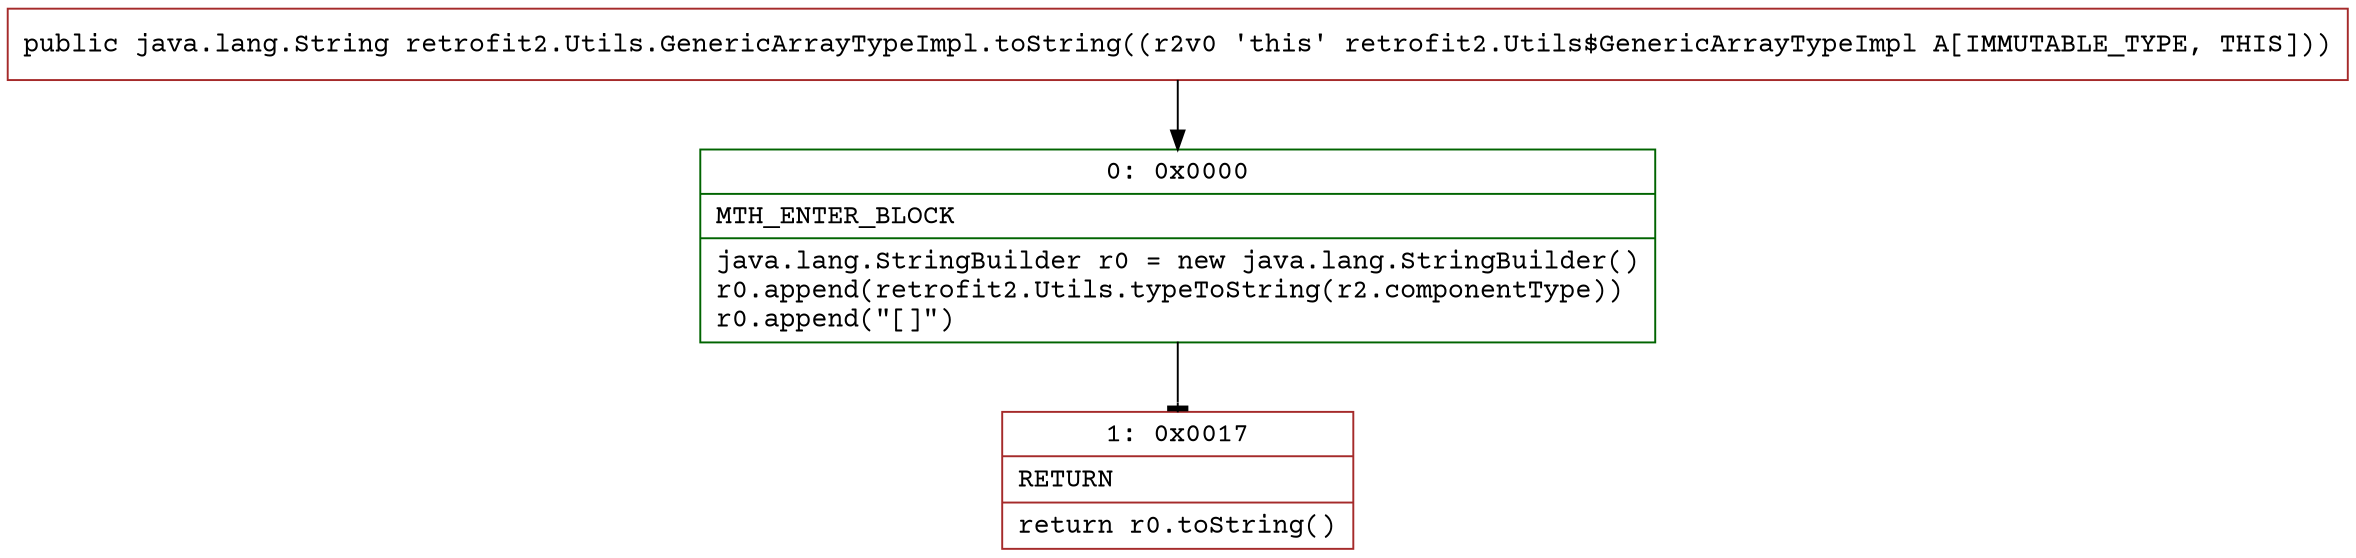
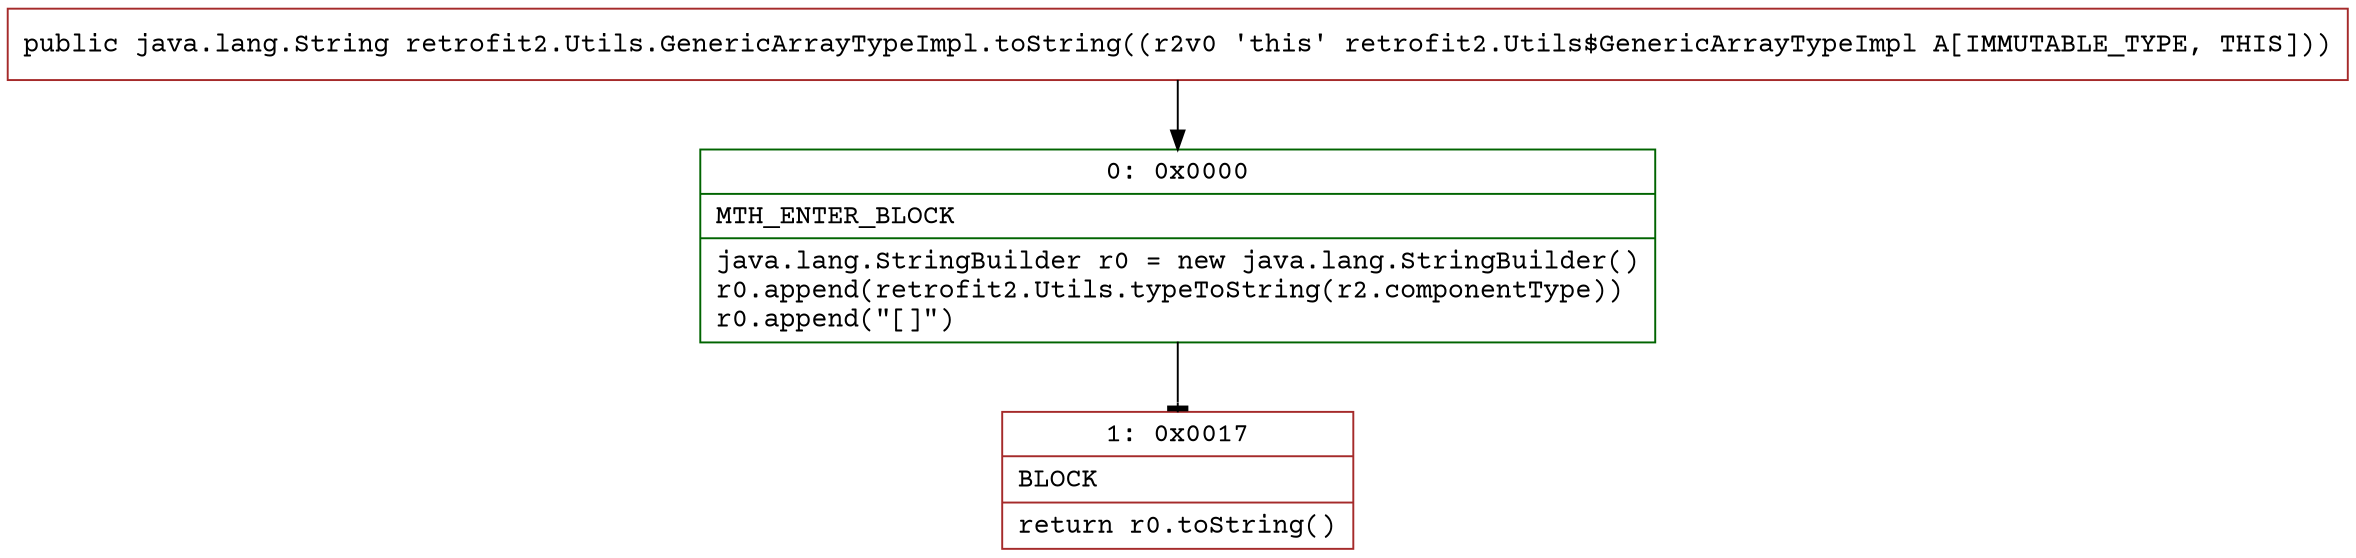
(1066, 478) -> (1058, 478)
